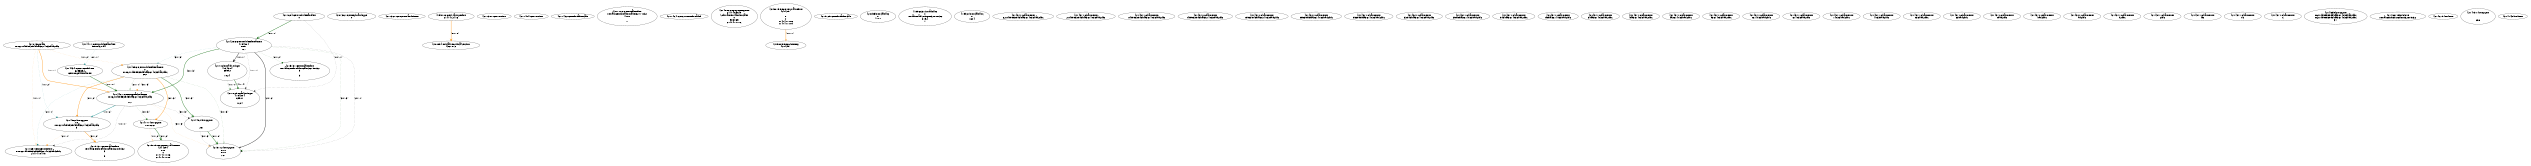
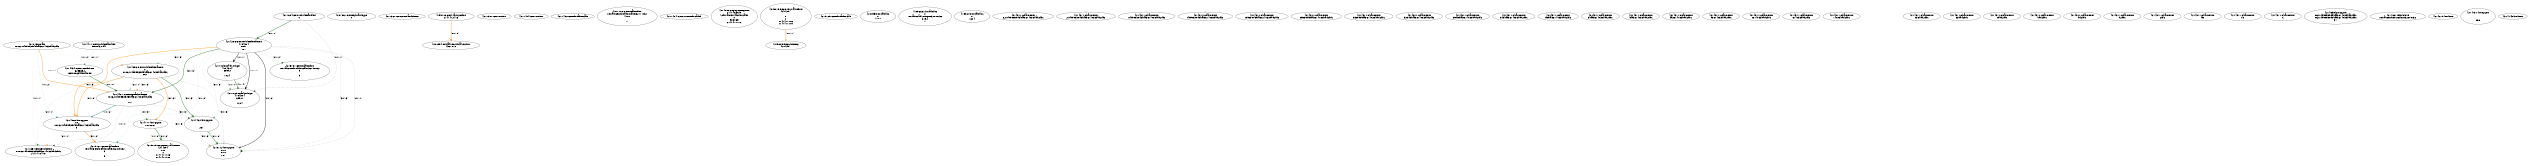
(1882, 16) -> none
none -> (125, 57)
(250, 70) -> (250, 70)
none -> (207, 81)
none -> (183, 114)
